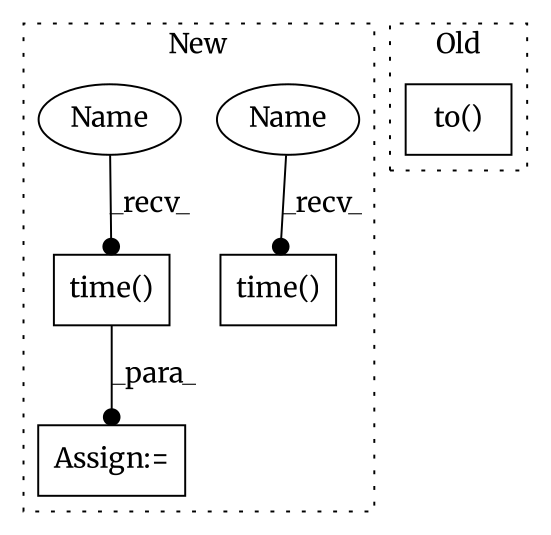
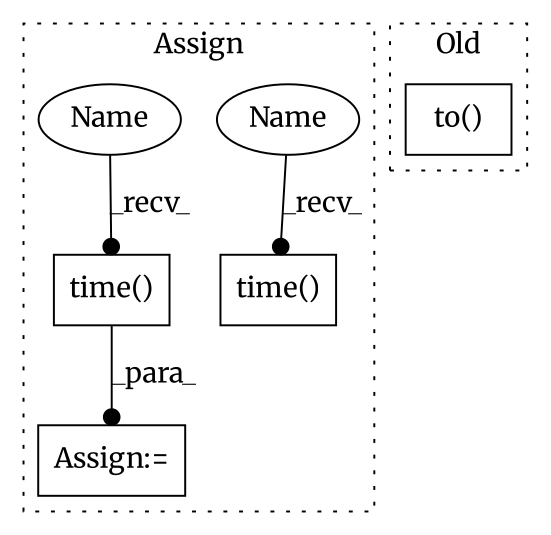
(199, 46) -> (199, 46)
